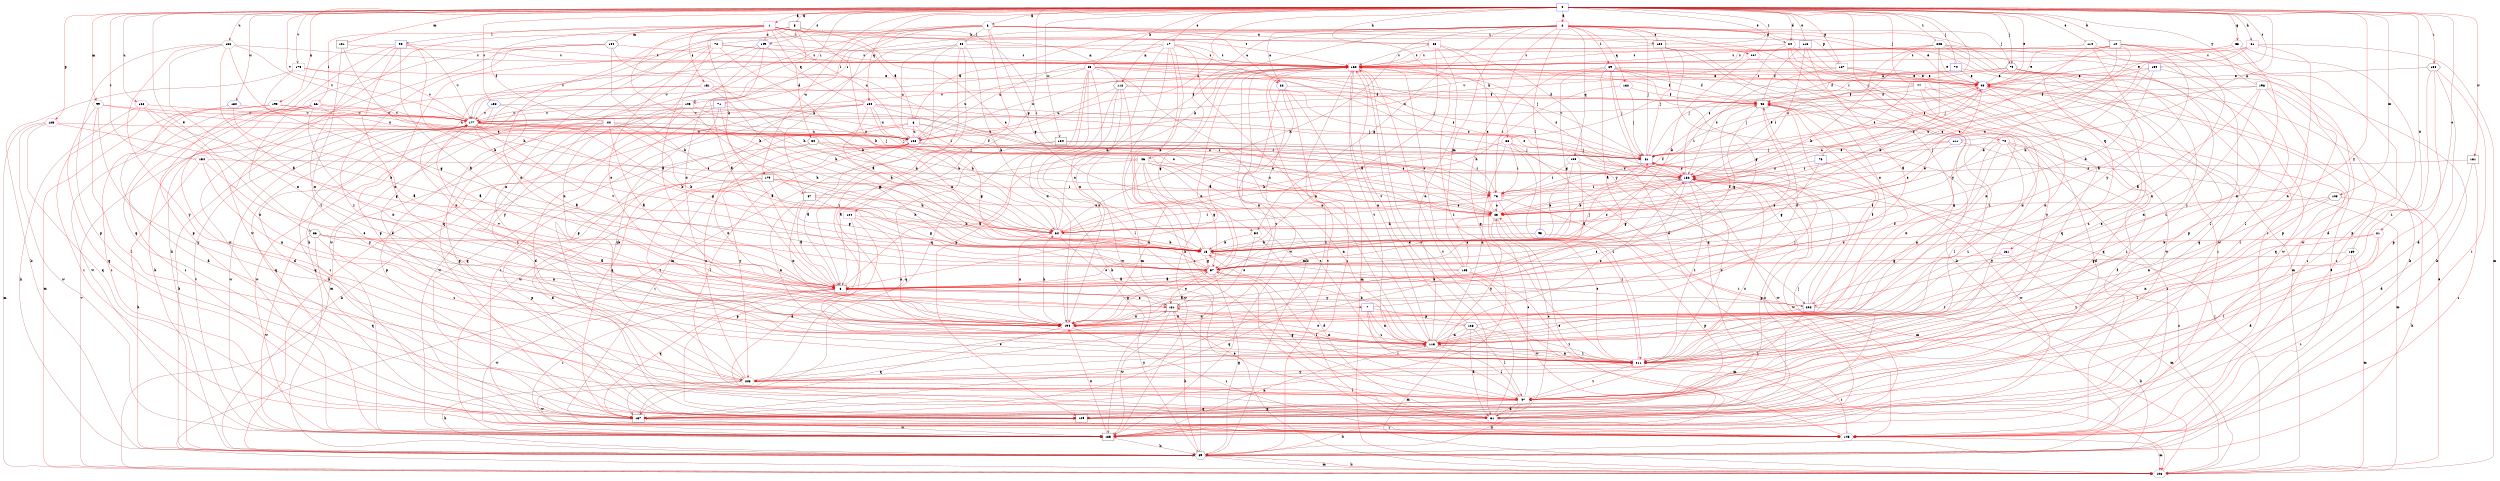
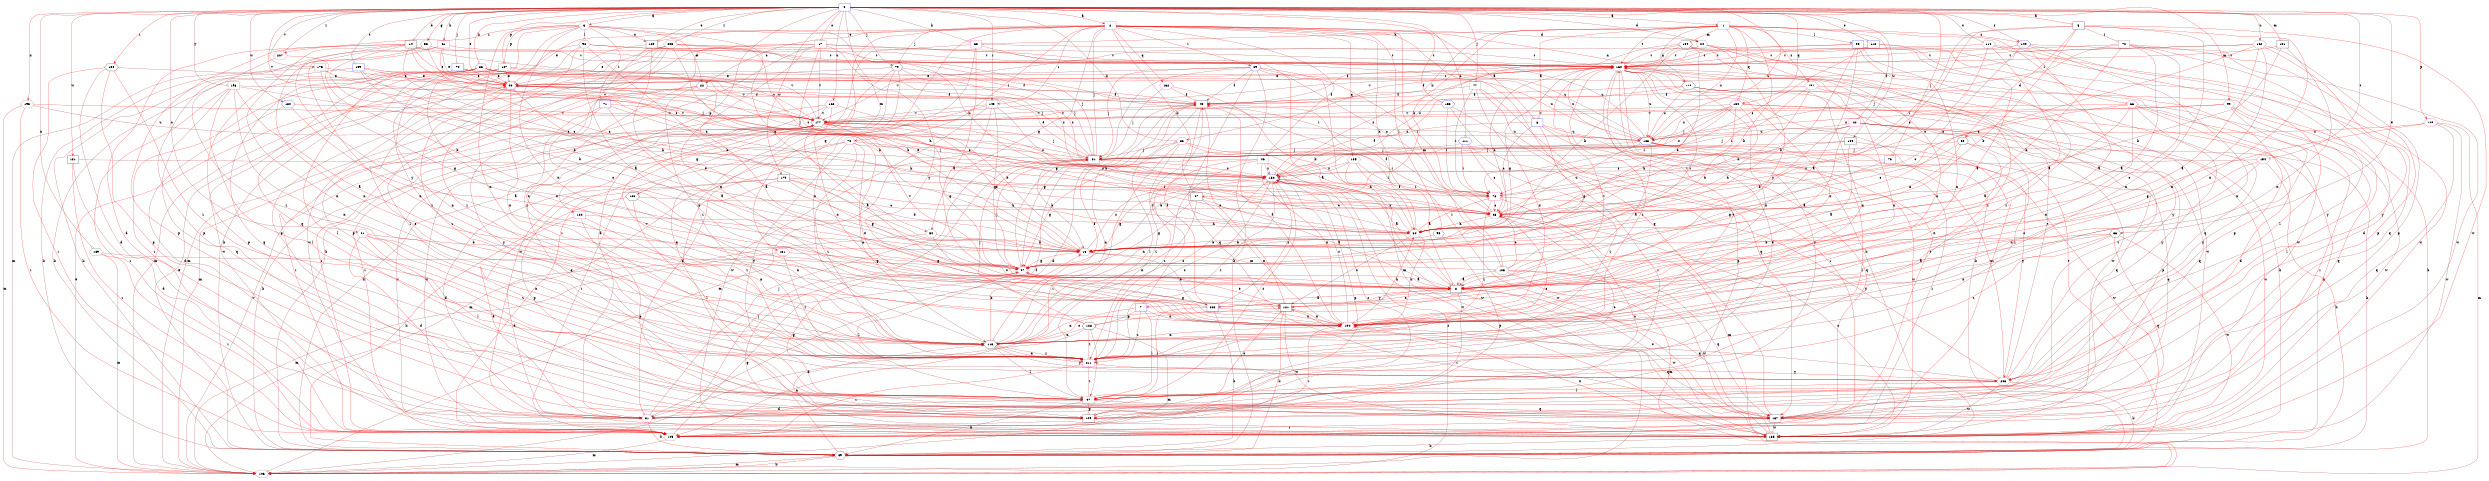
(2281, 14) -> none
(914, 123) -> (1537, 123)
(2034, 312) -> (677, 348)
